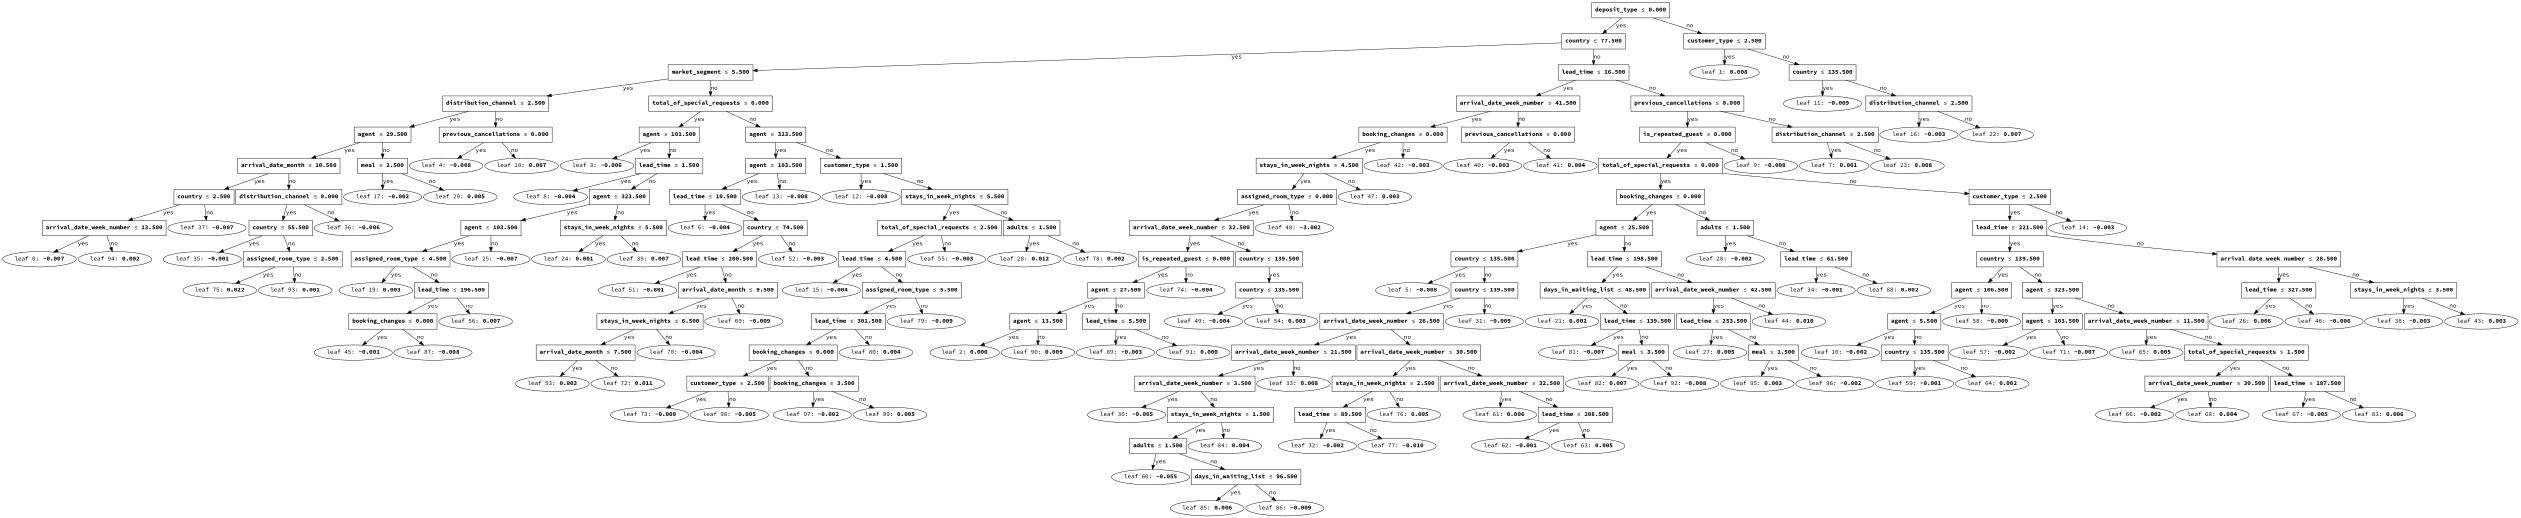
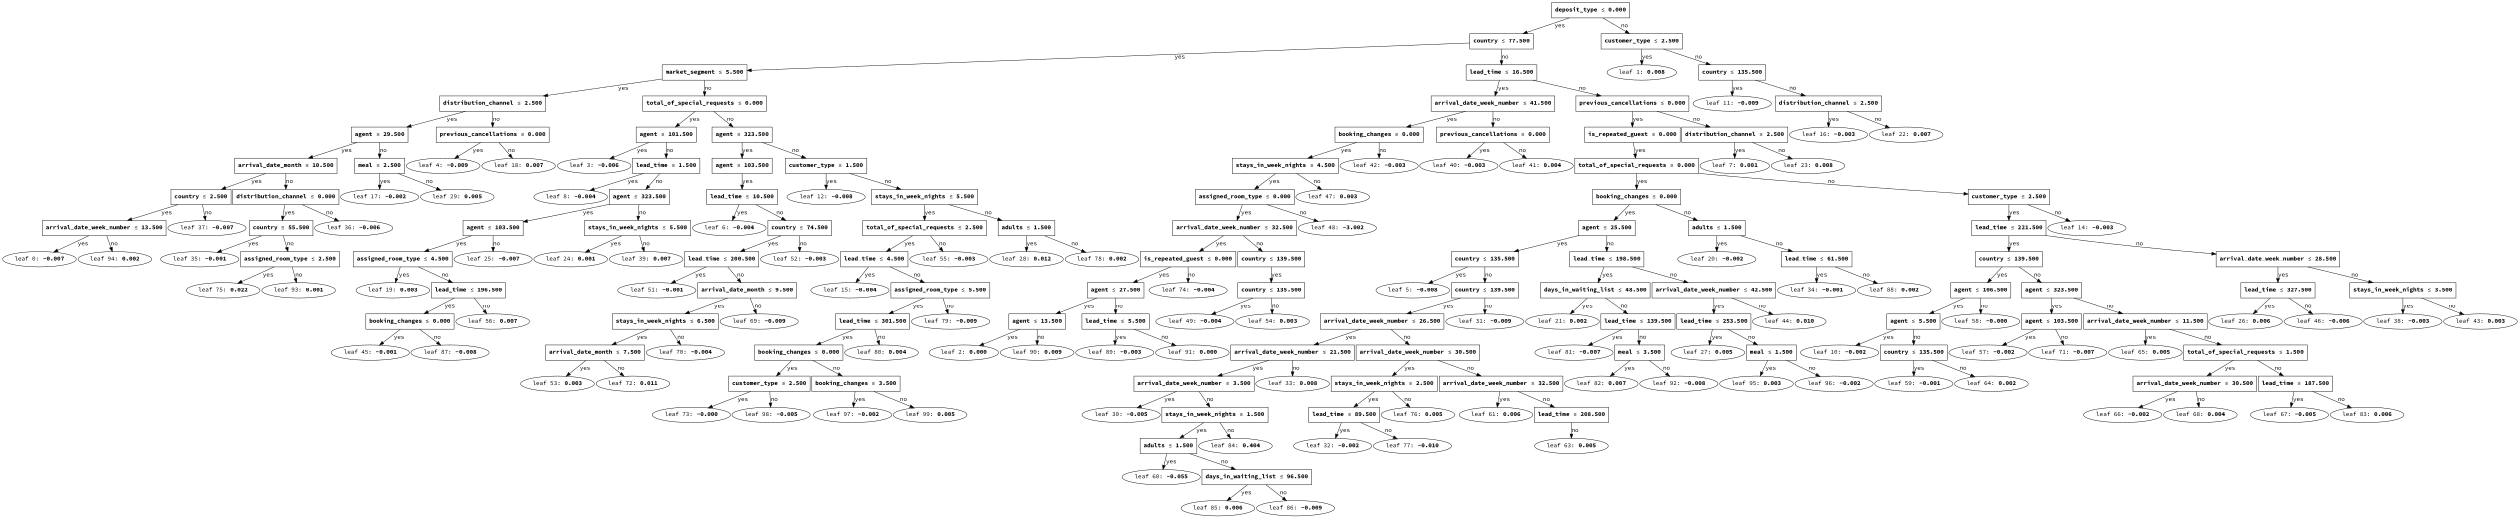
(460, 165) -> (457, 165)
(1761, 166) -> none
(781, 197) -> none
(654, 290) -> (673, 290)
(1241, 445) -> (1251, 445)
(1510, 446) -> none
